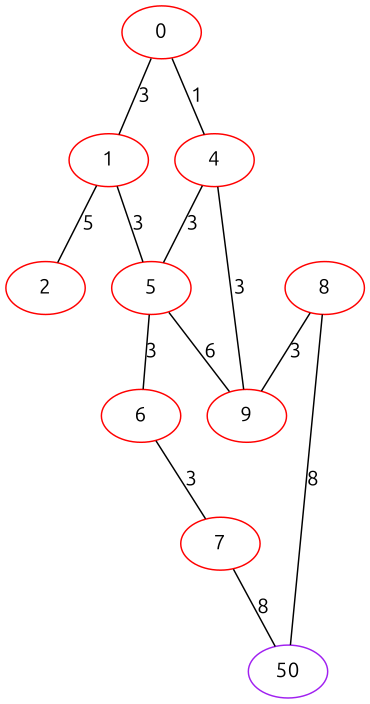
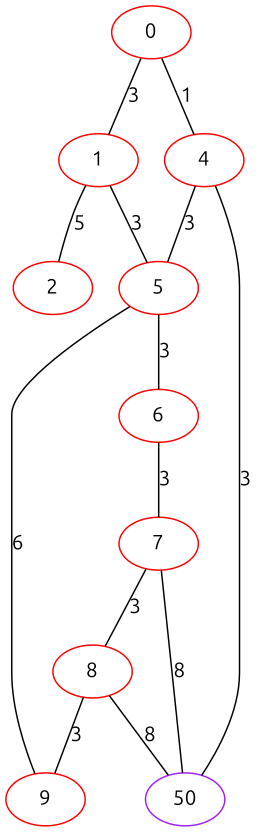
(231, 288) -> (240, 483)
none -> (126, 608)
